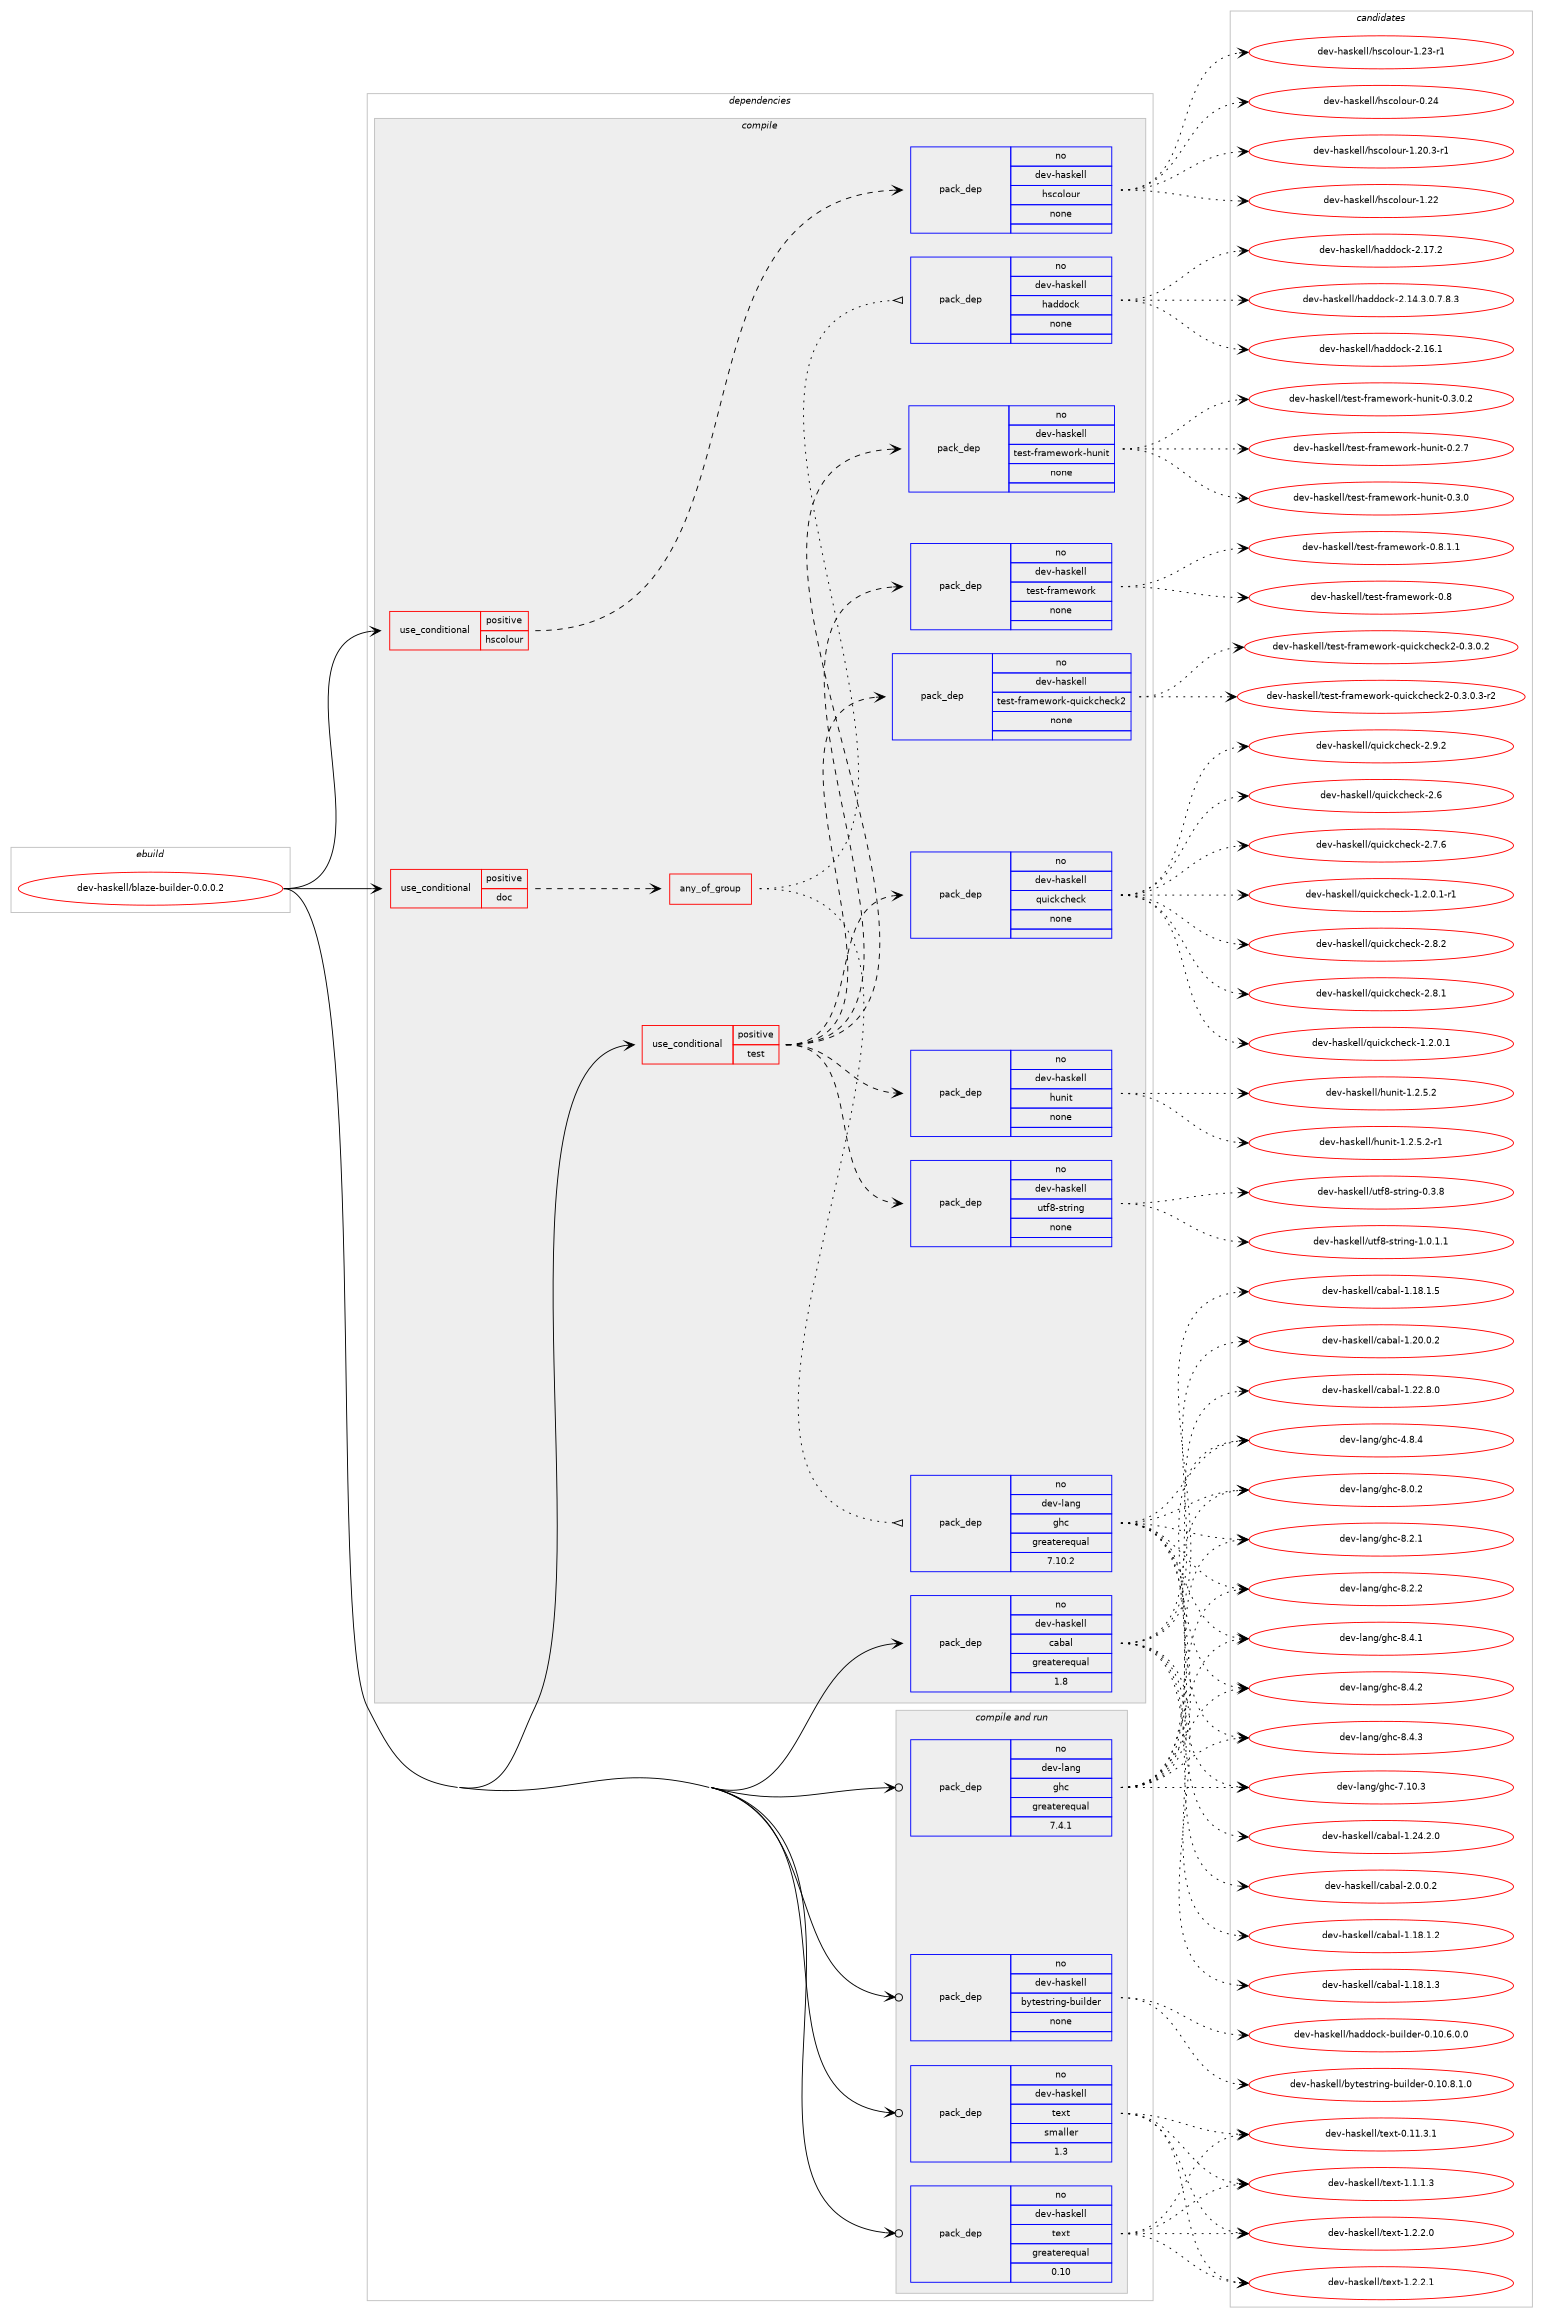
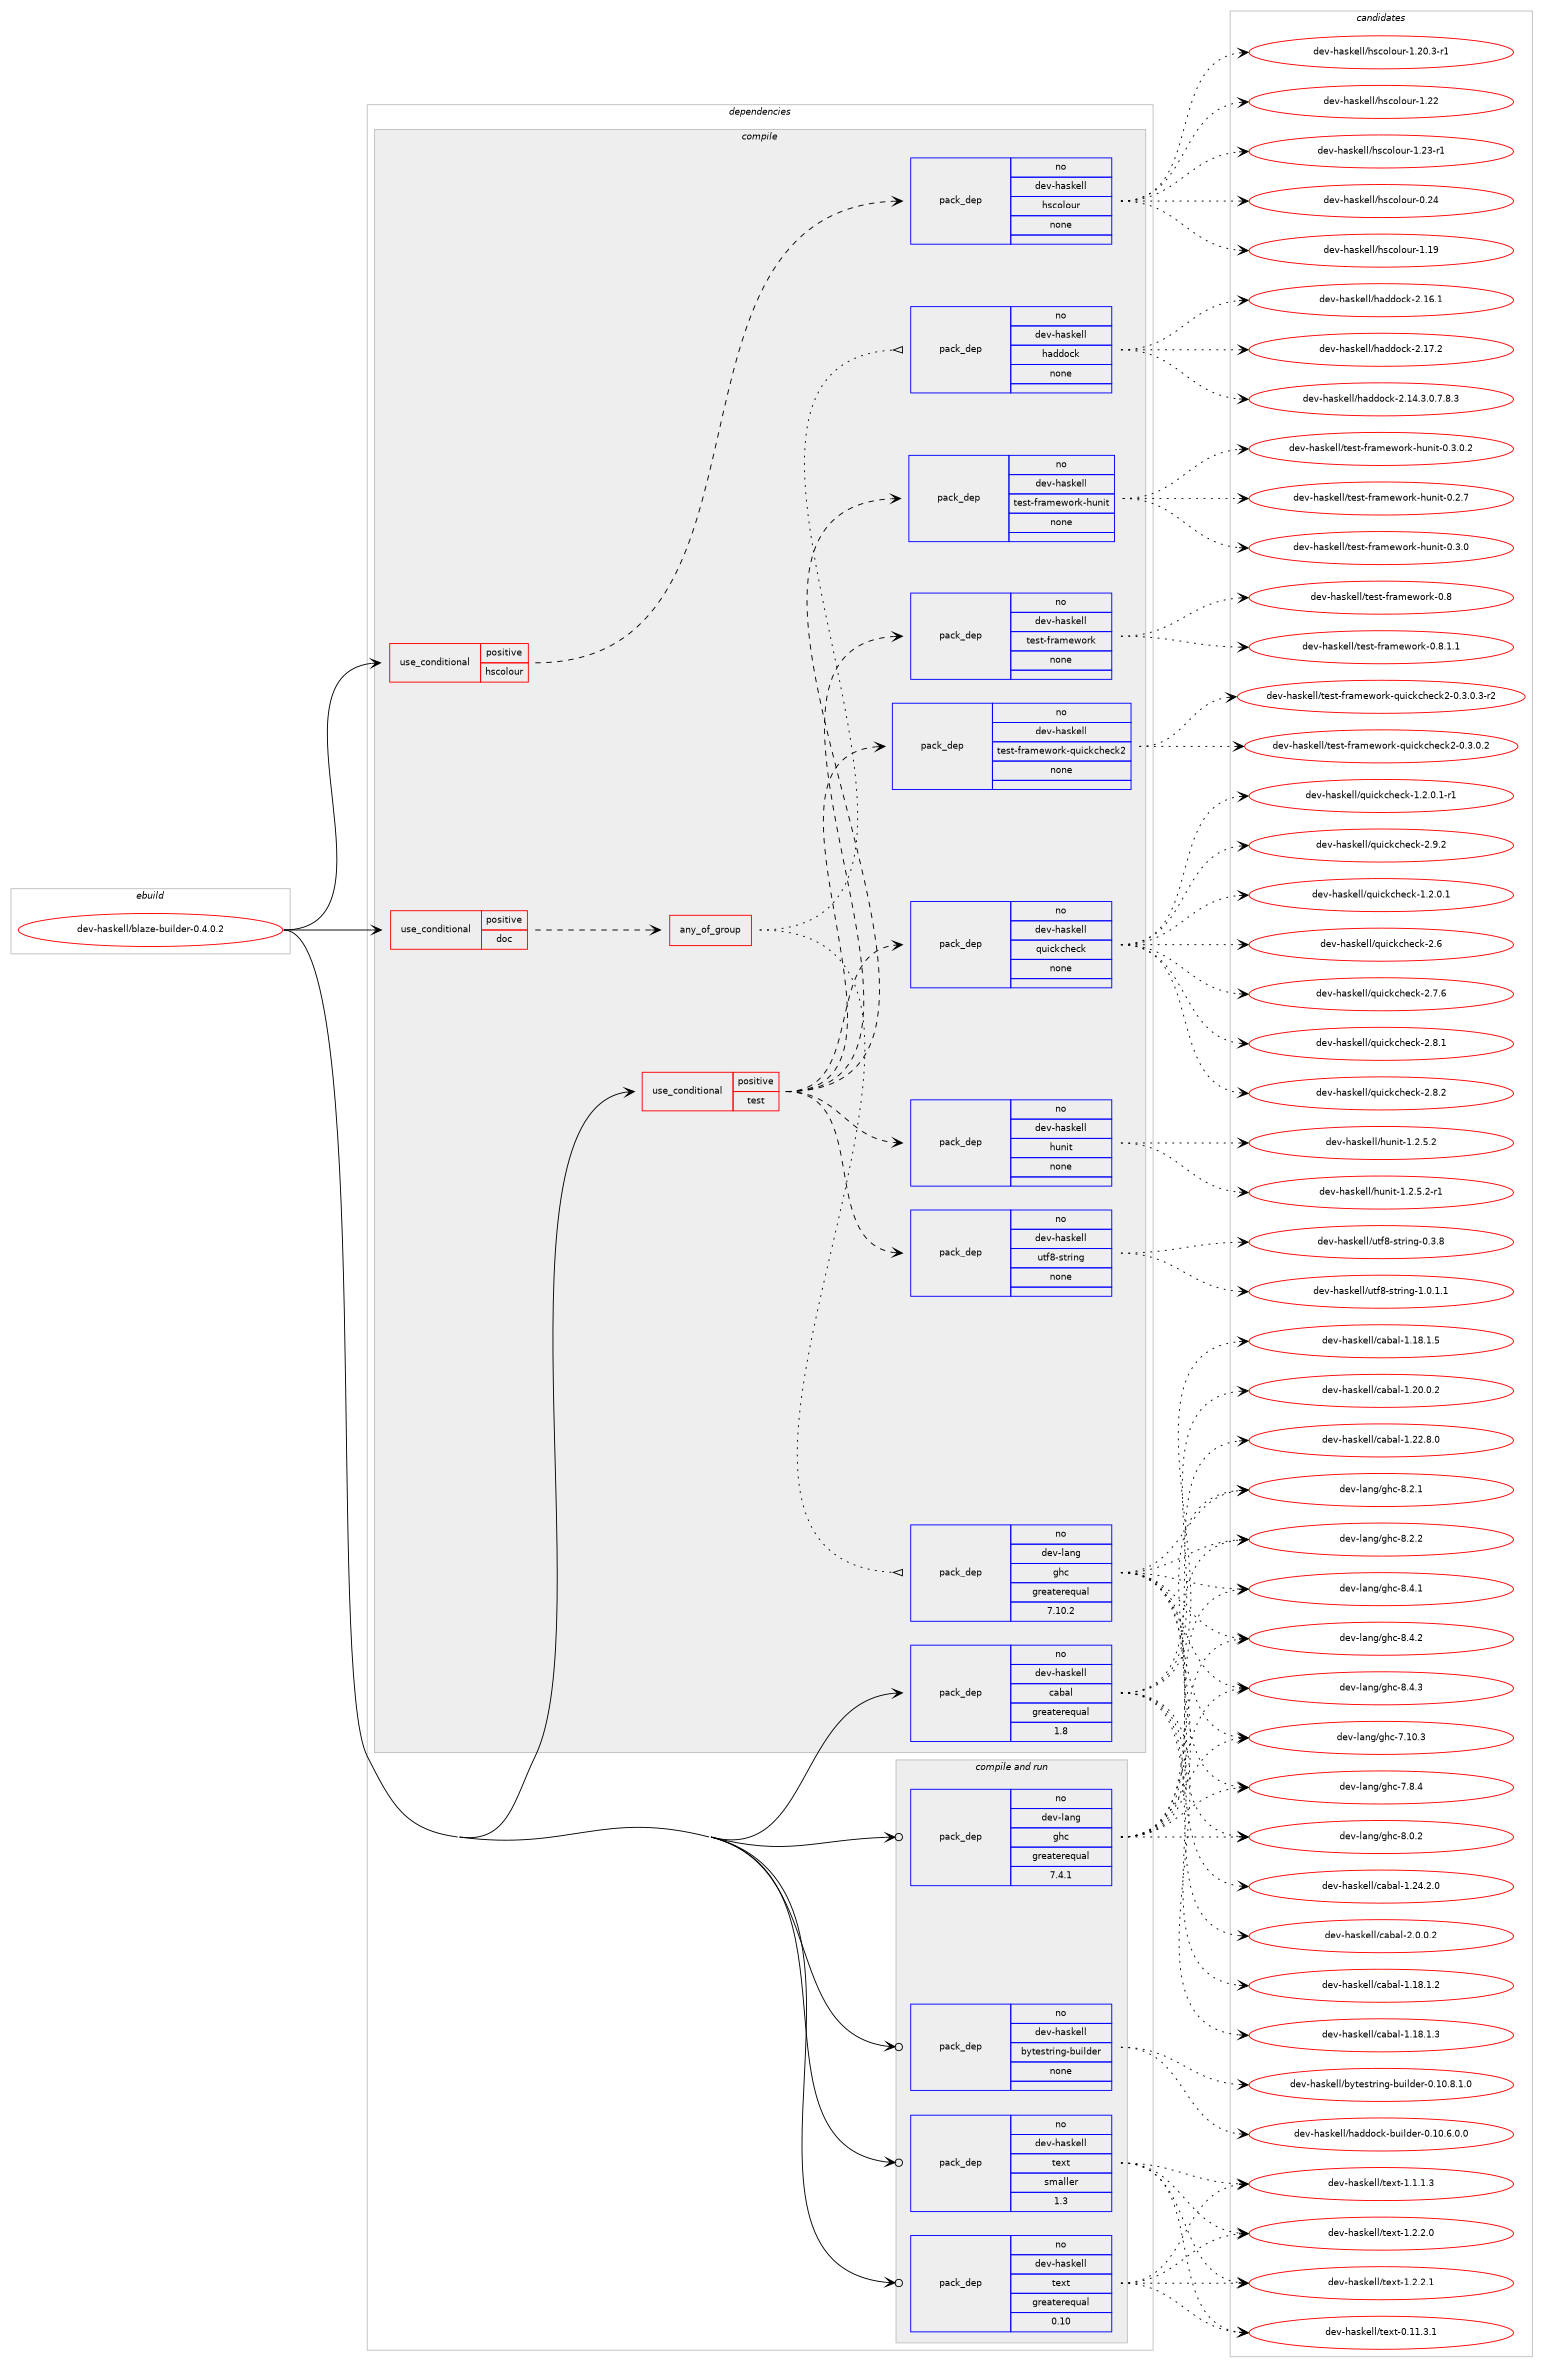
none -> (1381, 251)
(151, 889) -> (151, 930)
(1381, 1440) -> (1381, 1787)
